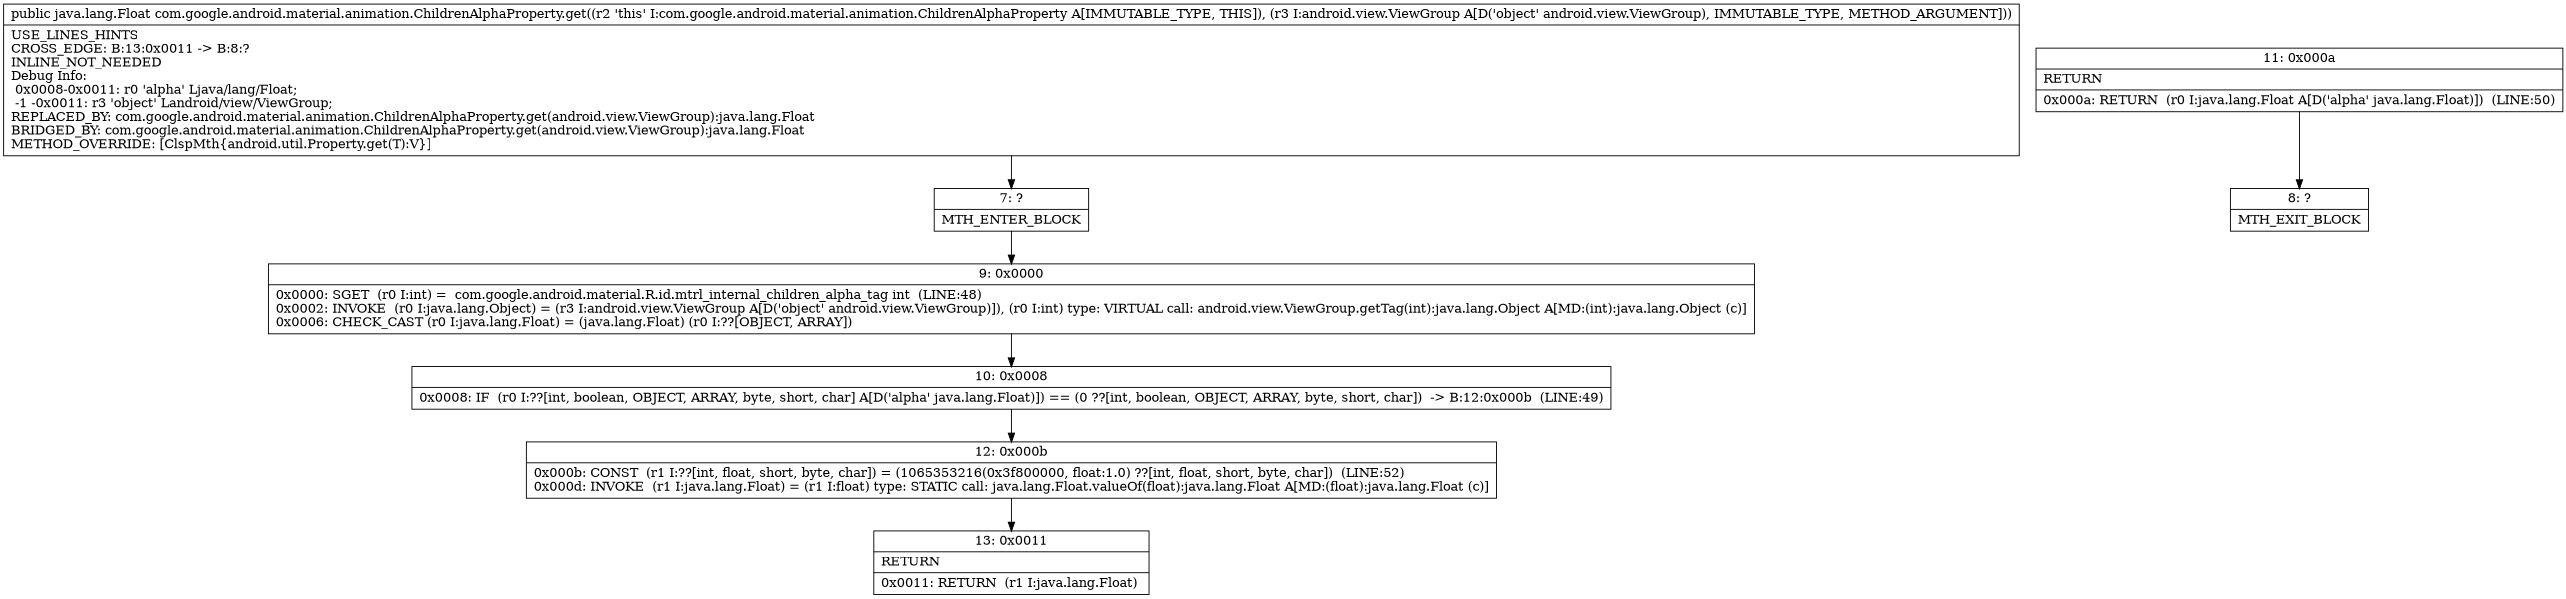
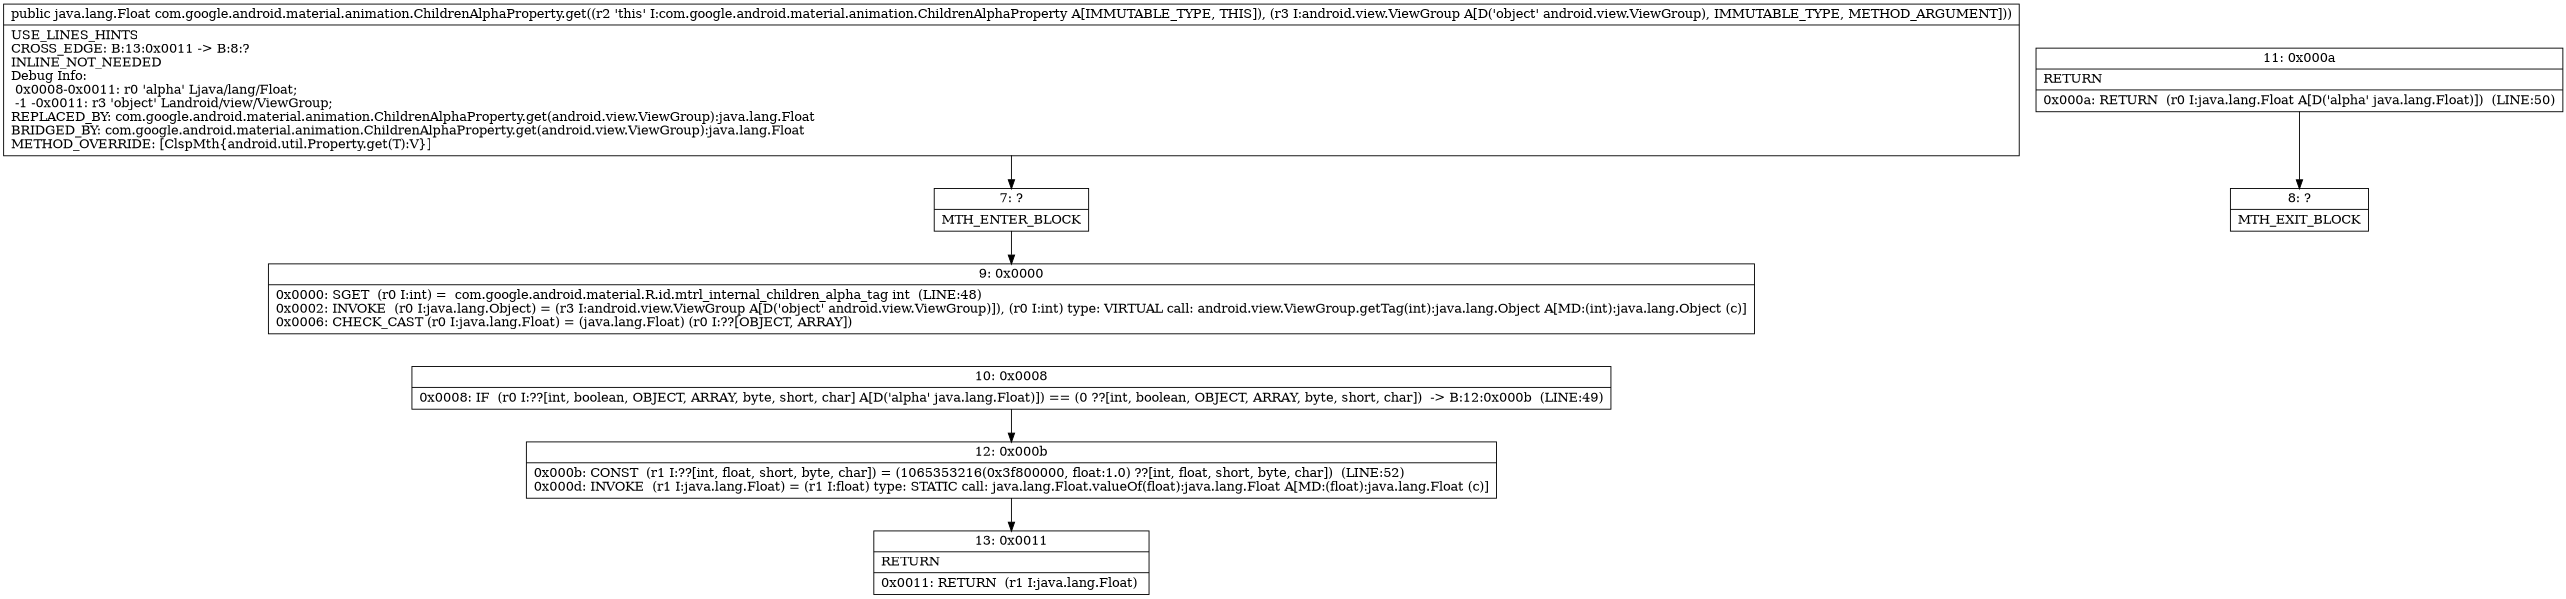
(1011, 346) -> none
